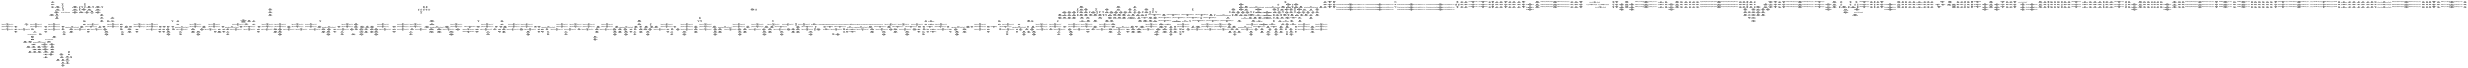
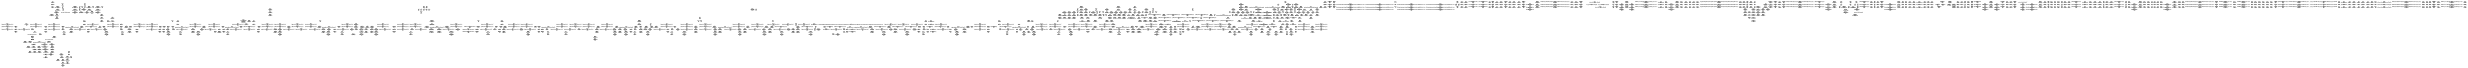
(1276, 29) -> none
